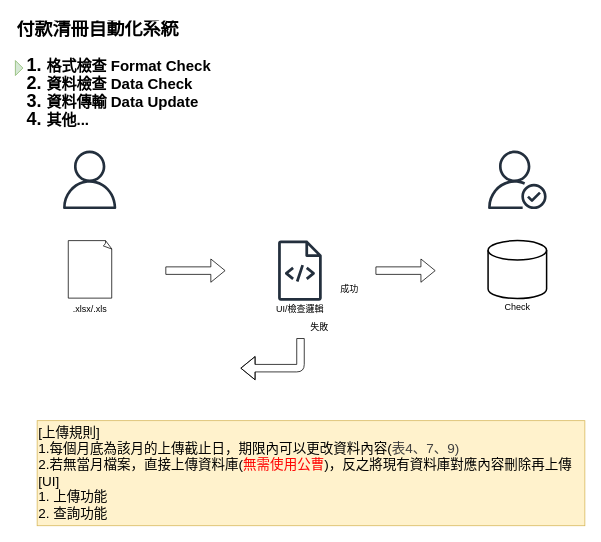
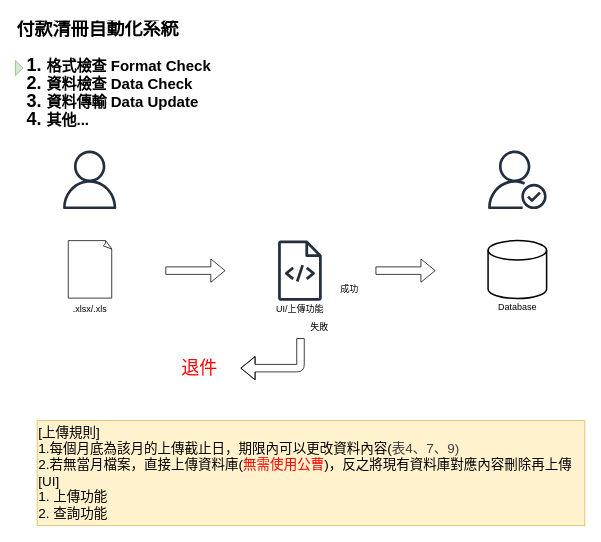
(518, 307) -> (518, 307)
(300, 309) -> (300, 309)
none -> (199, 368)
